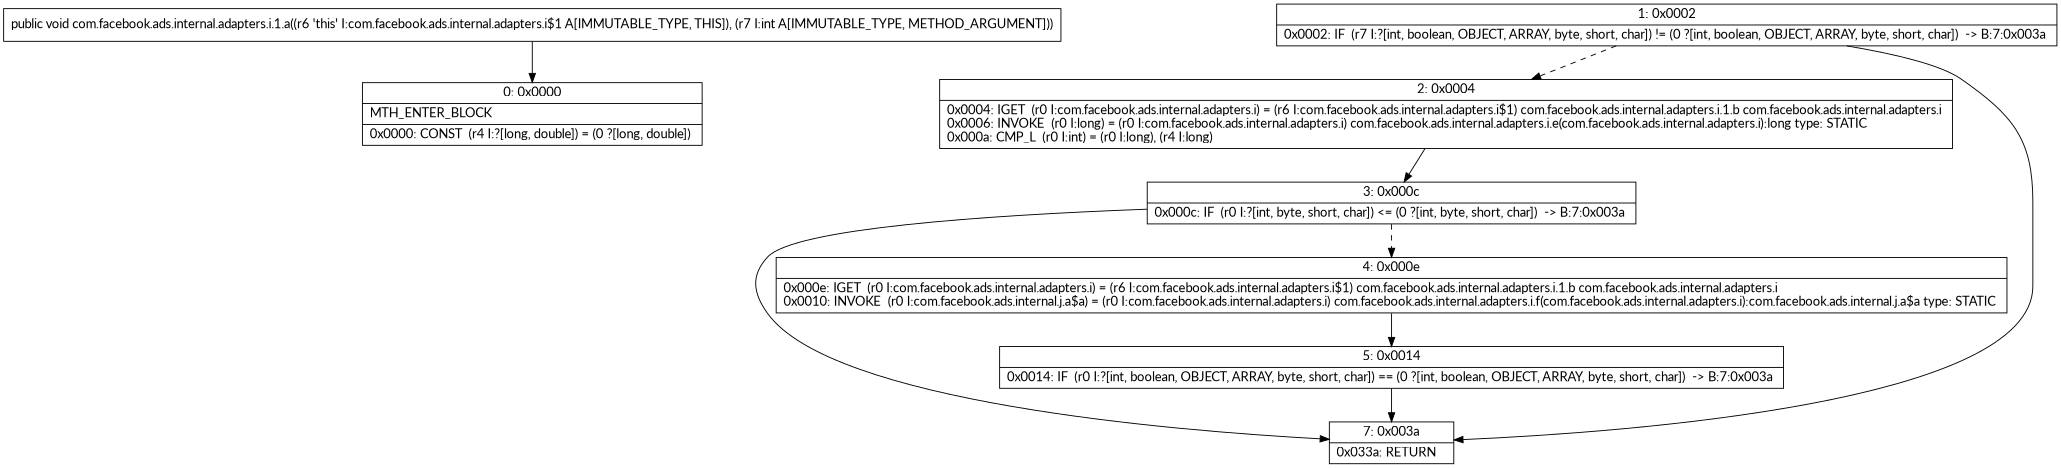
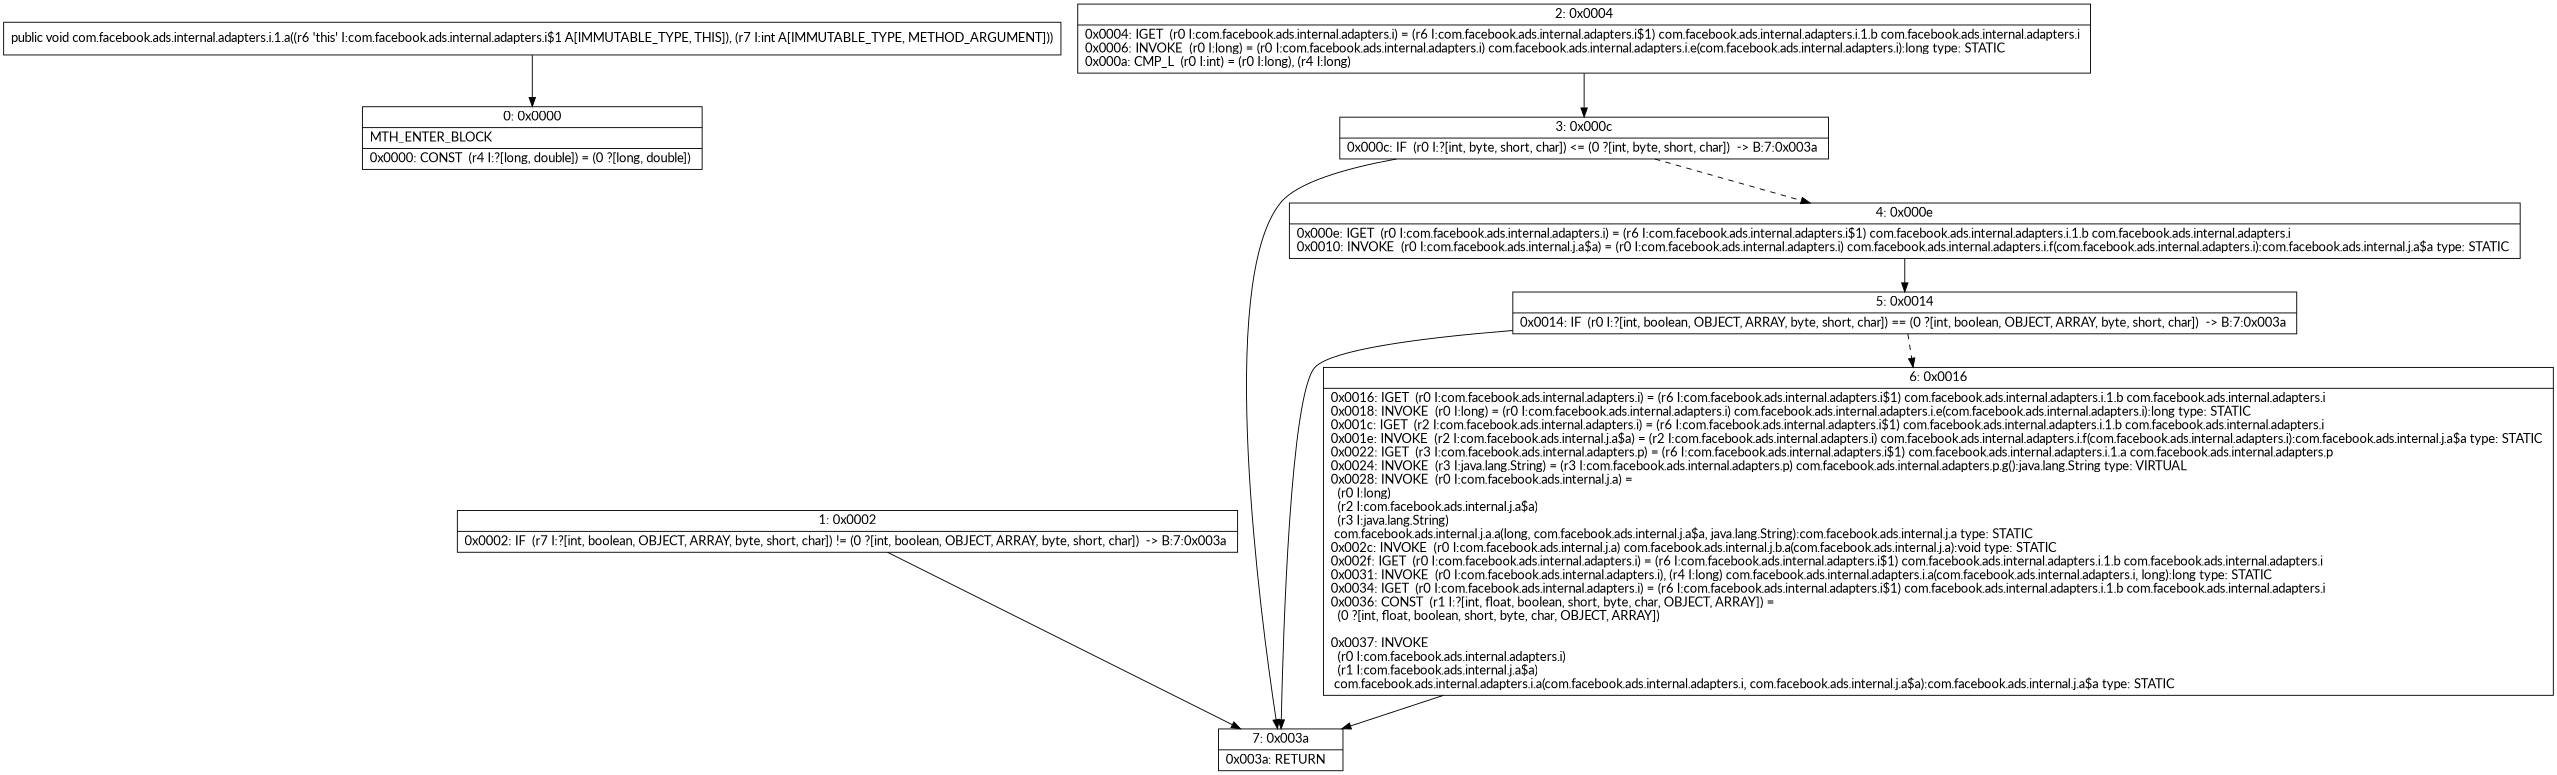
(1578, 61) -> none
(1392, 453) -> (1281, 760)
none -> (1938, 531)
